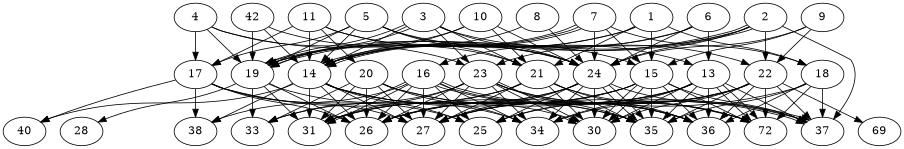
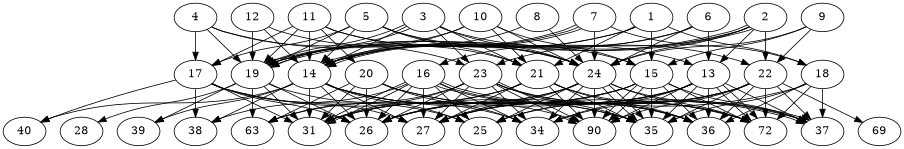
(253, 17) -> (253, 17)
none -> (288, 39)
(620, 43) -> (562, 45)
(843, 55) -> (746, 38)
(392, 100) -> none
none -> (249, 101)
none -> (676, 102)
none -> (139, 131)
(253, 131) -> (253, 131)
(595, 131) -> (595, 131)
